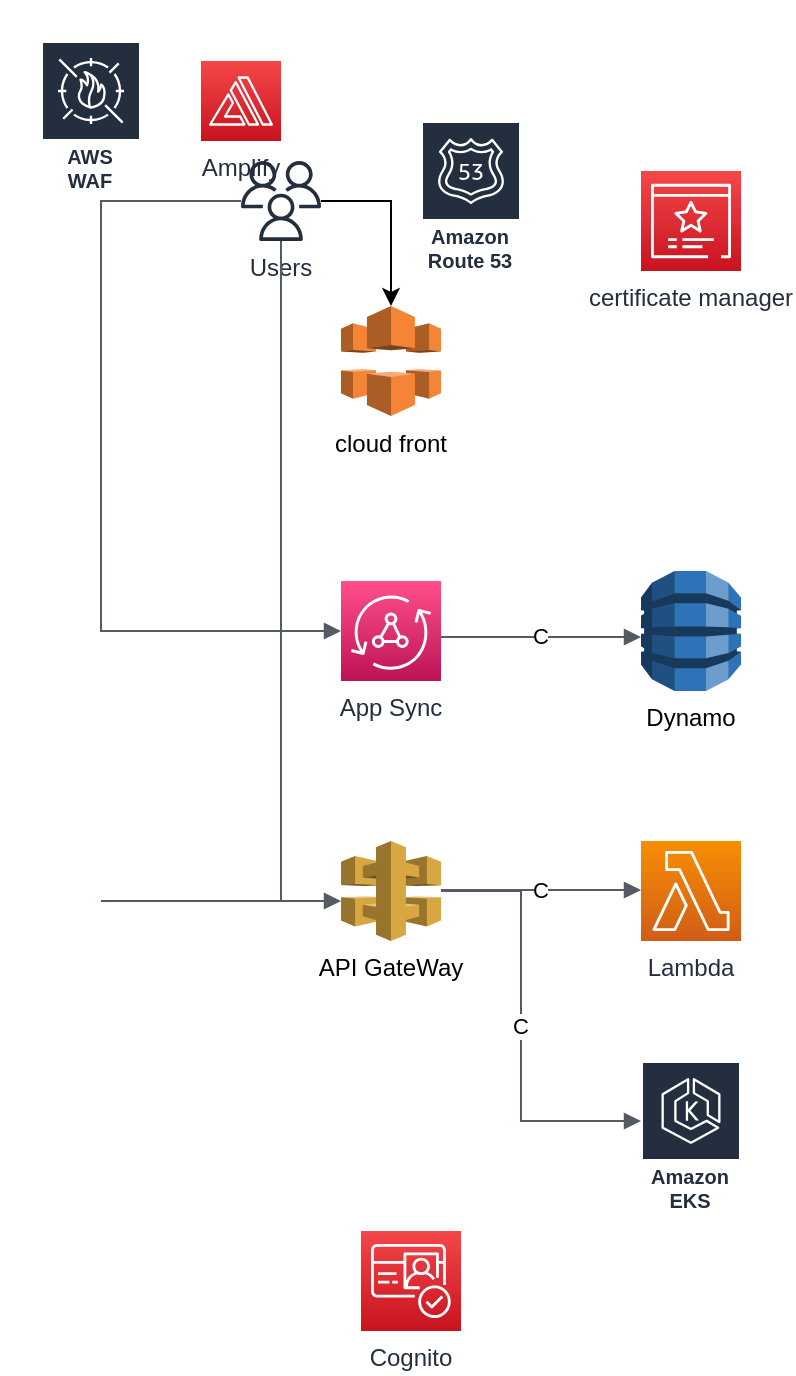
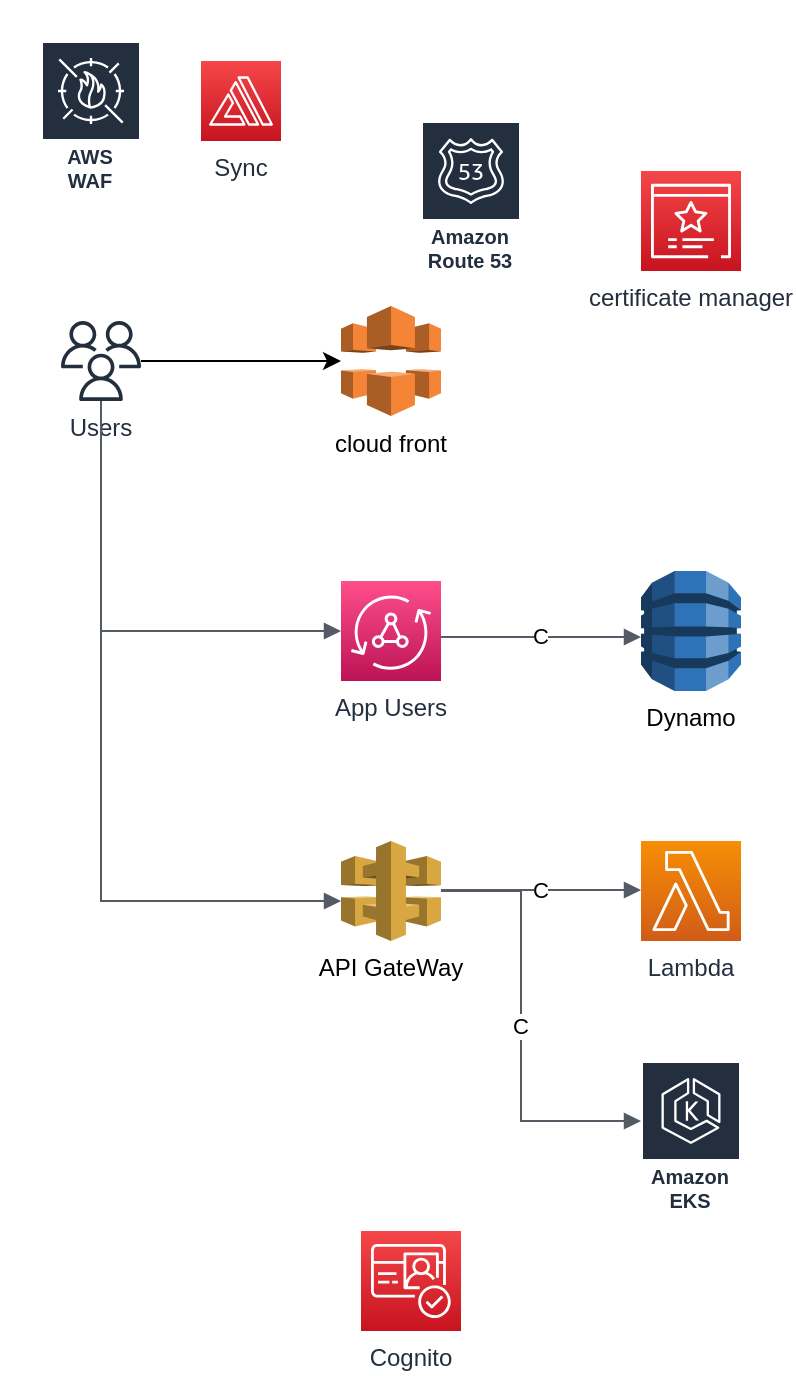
(242, 169) -> (242, 169)
(281, 201) -> (101, 361)
(392, 709) -> (392, 709)
